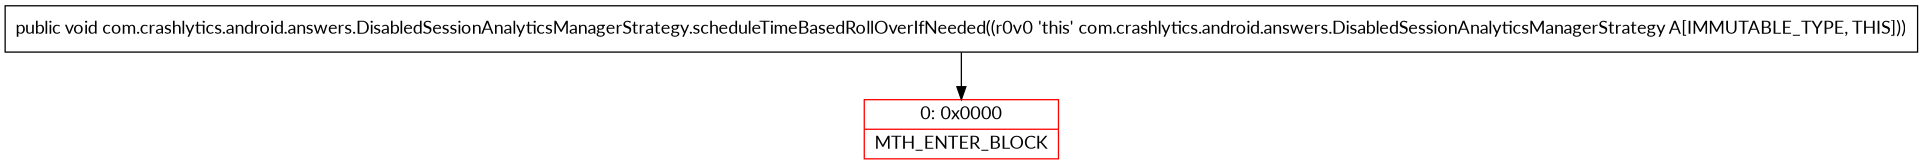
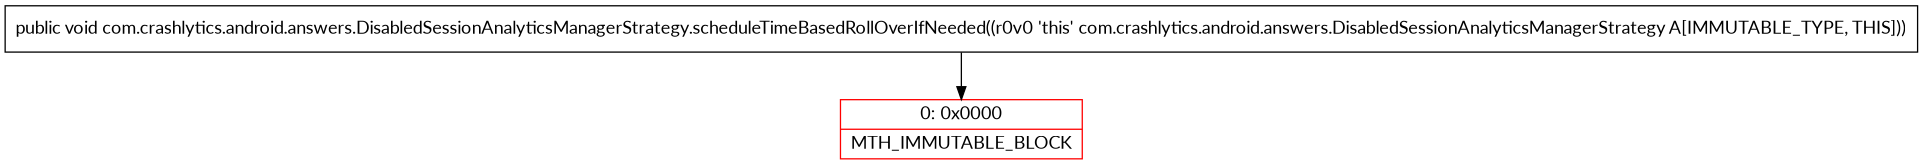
(961, 143) -> (961, 143)
